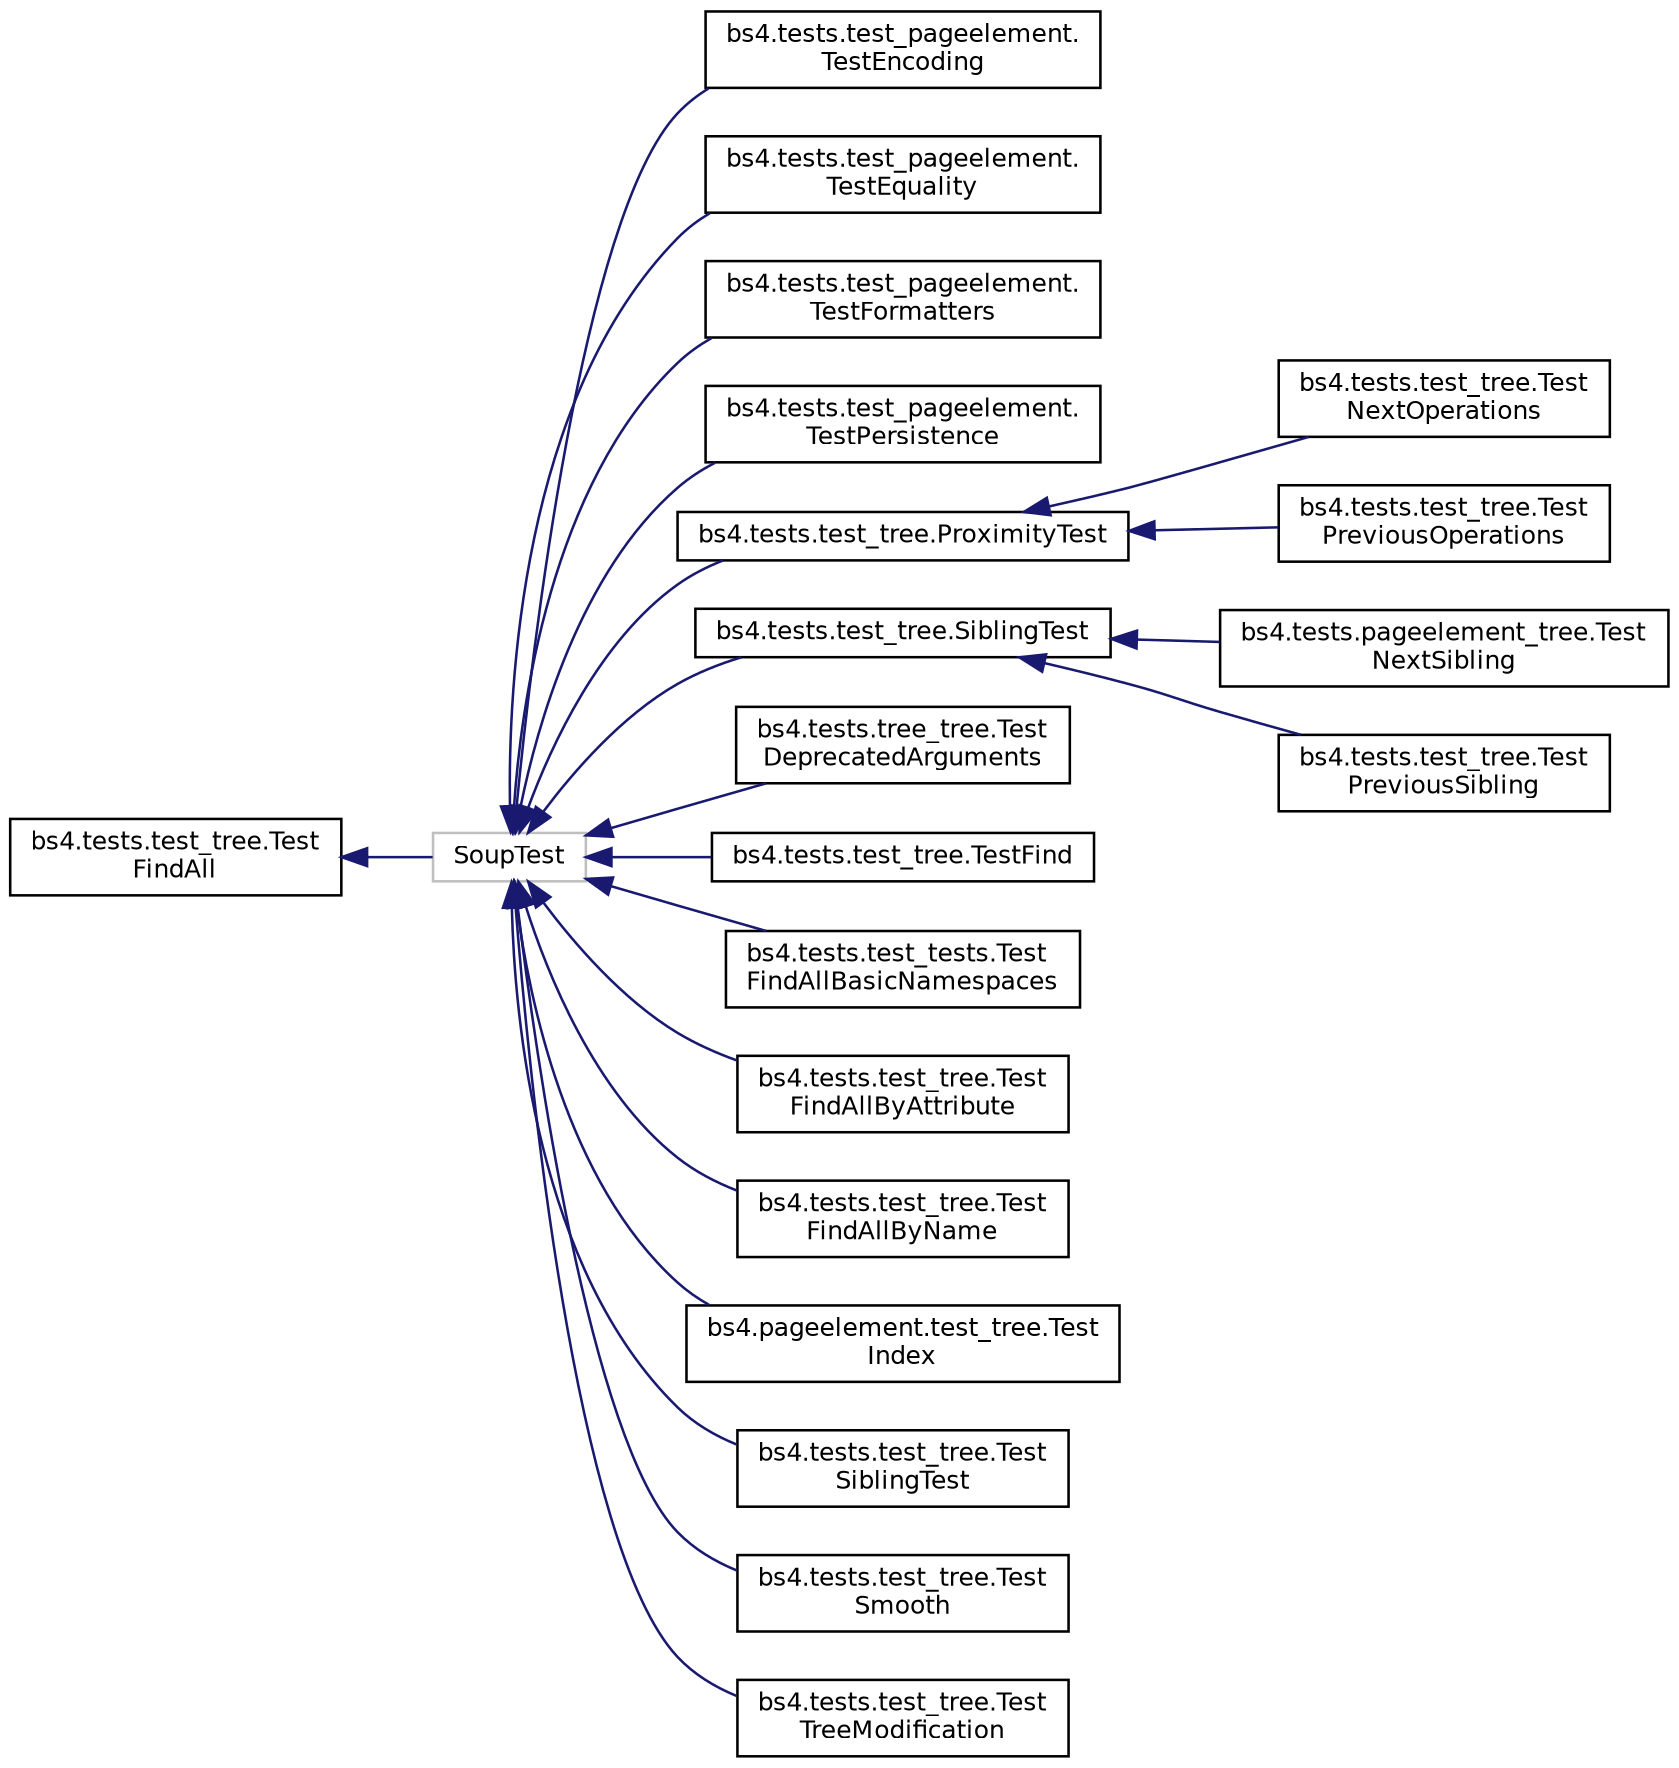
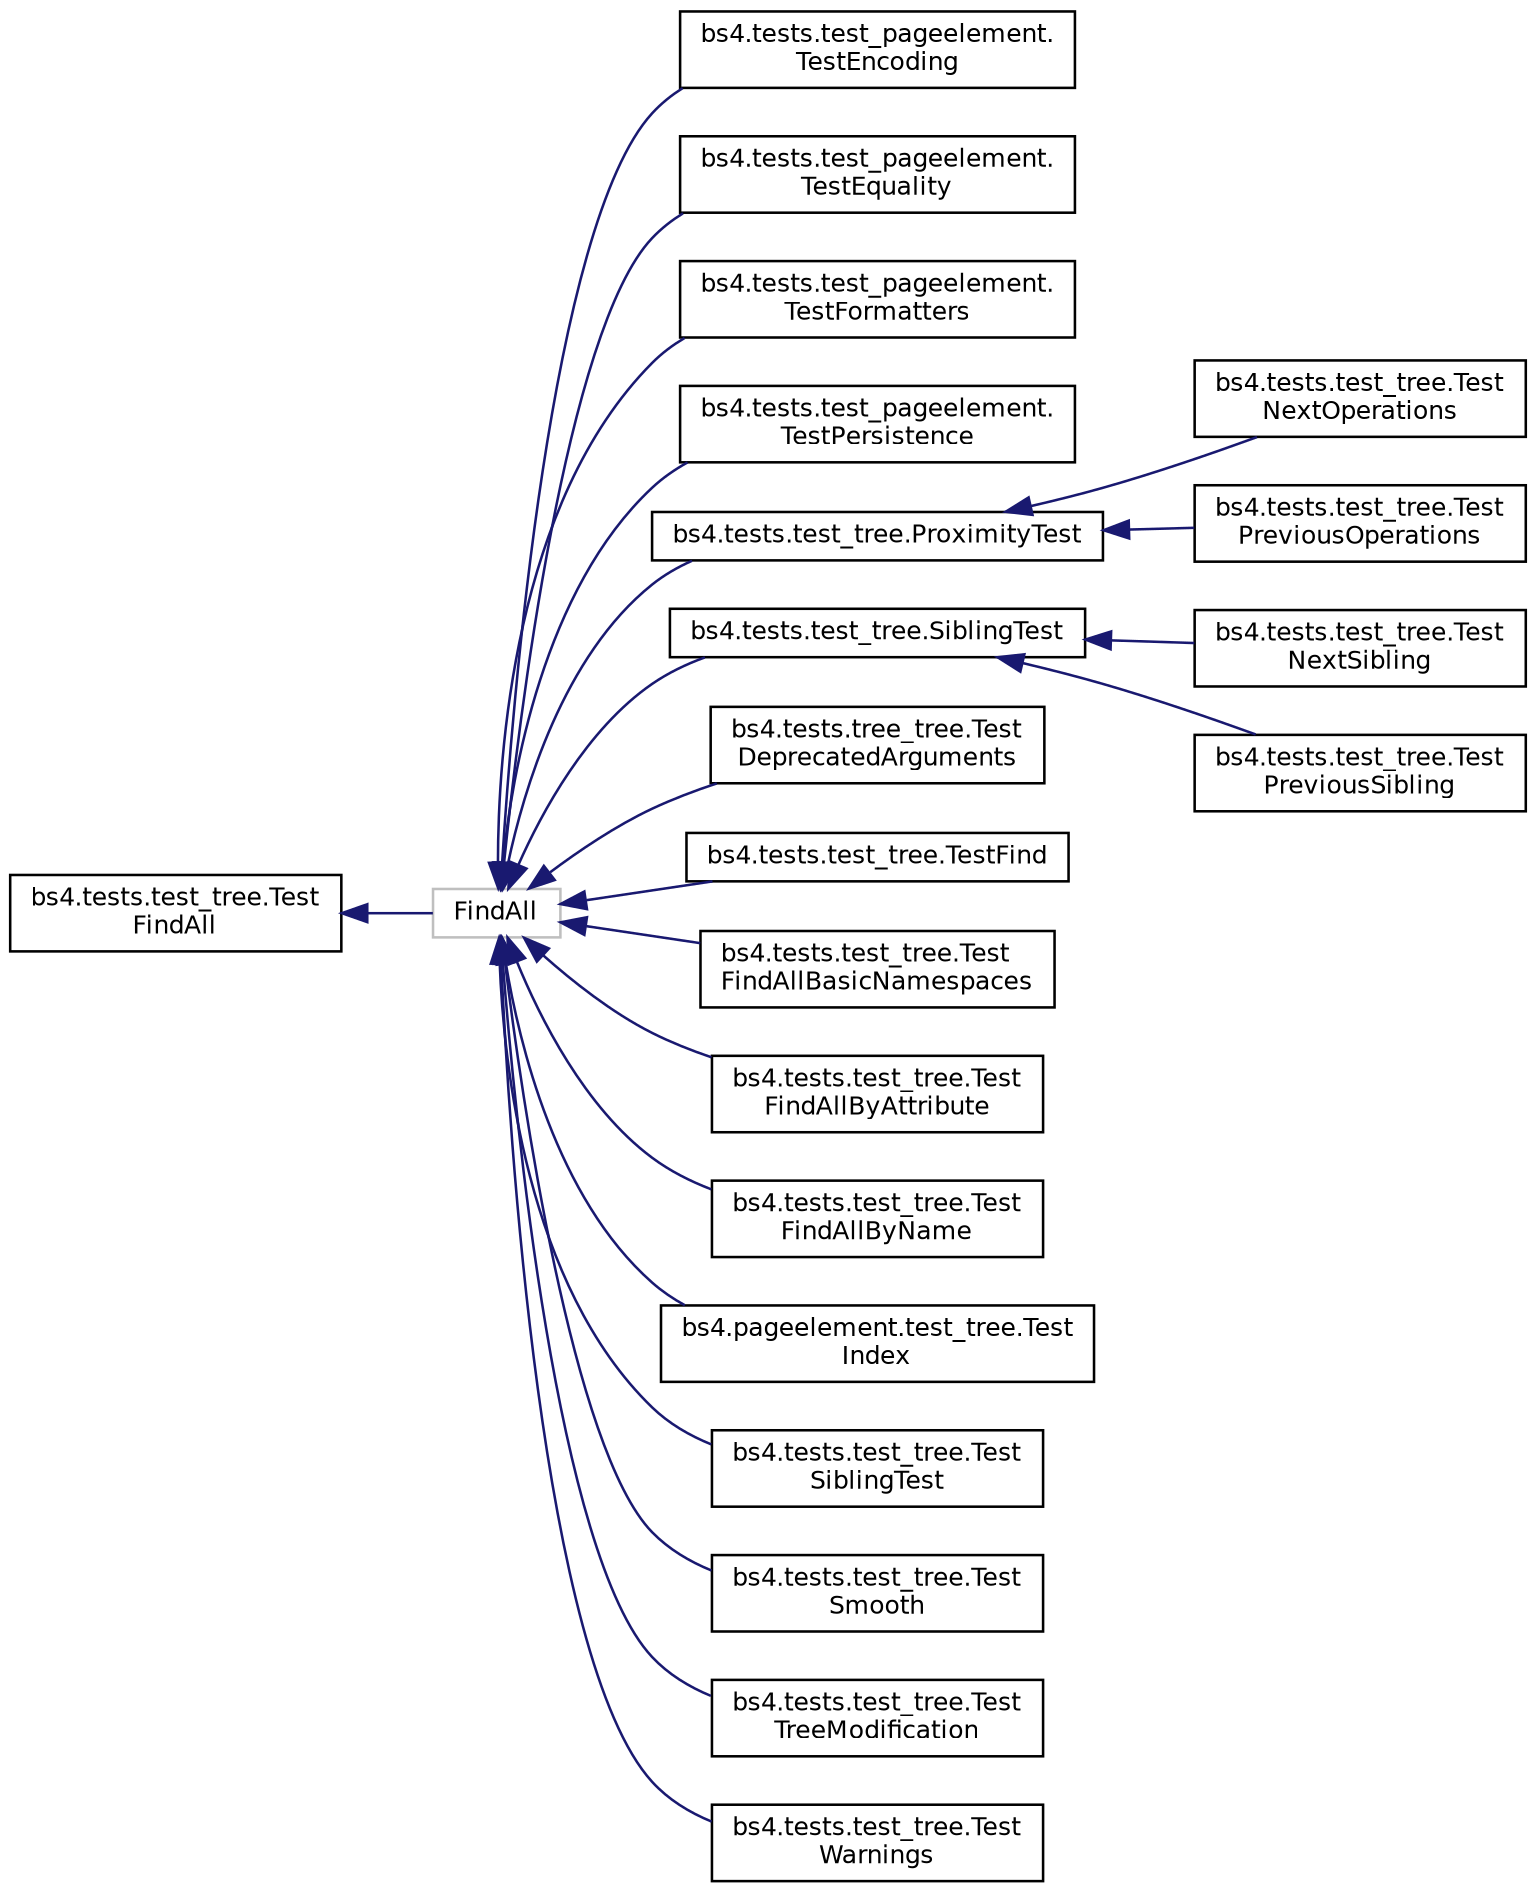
(1444, 648) -> (1360, 648)
(509, 857) -> (497, 913)
(903, 969) -> (878, 969)
none -> (878, 1843)
